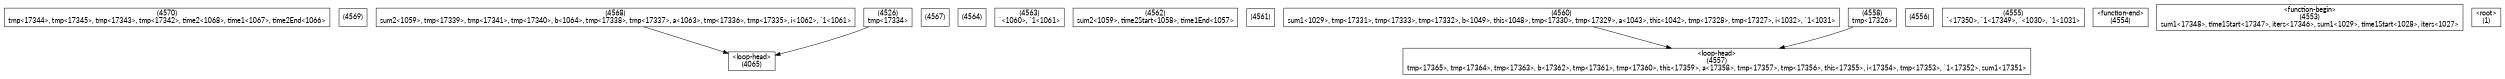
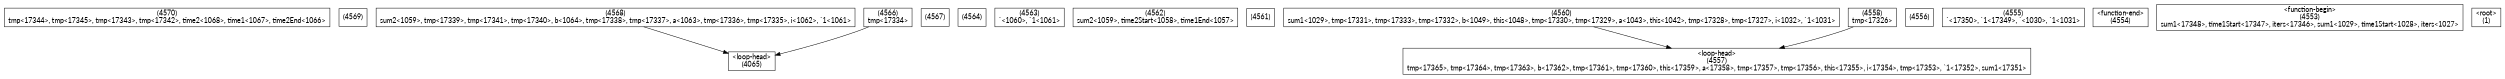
(888, 17) -> (888, 17)
